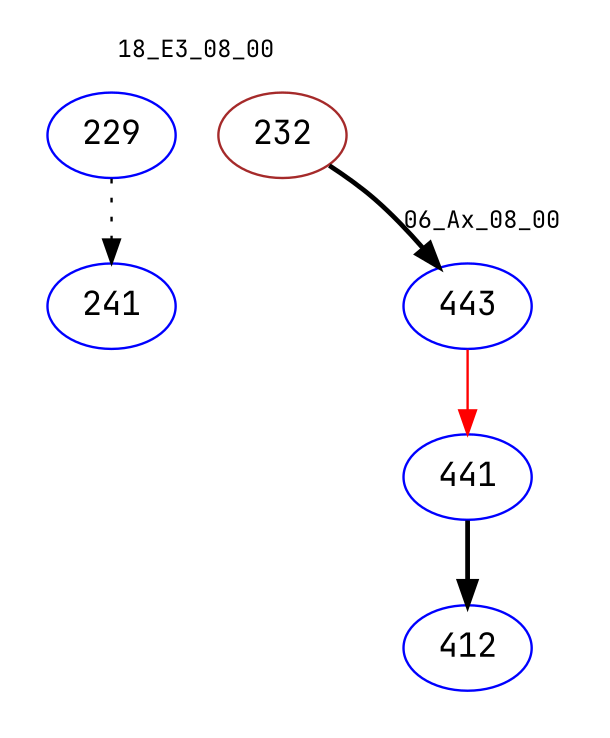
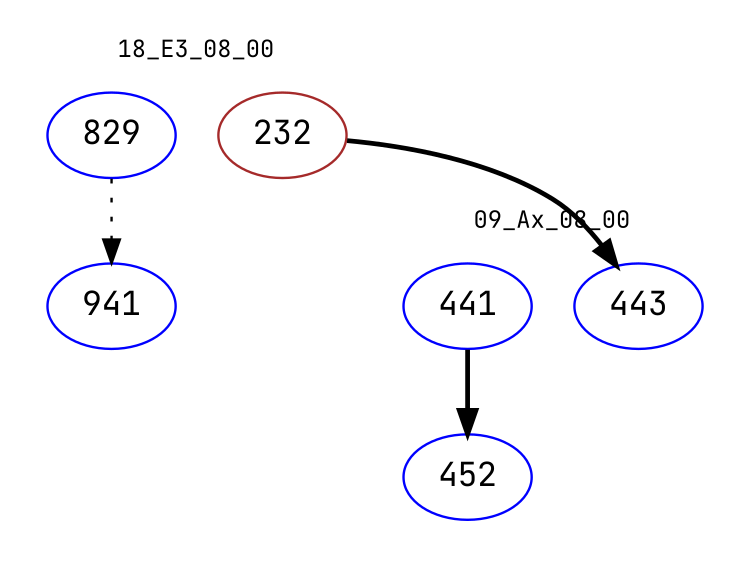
(112, 135) -> (112, 135)
(483, 222) -> (553, 222)
(112, 306) -> (112, 306)
(468, 380) -> none
(468, 648) -> (468, 477)
